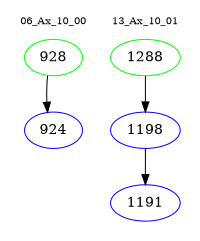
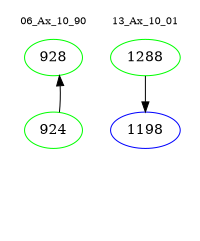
(54, 22) -> (54, 22)
(47, 89) -> (60, 99)
(54, 130) -> (54, 130)
(145, 203) -> none
